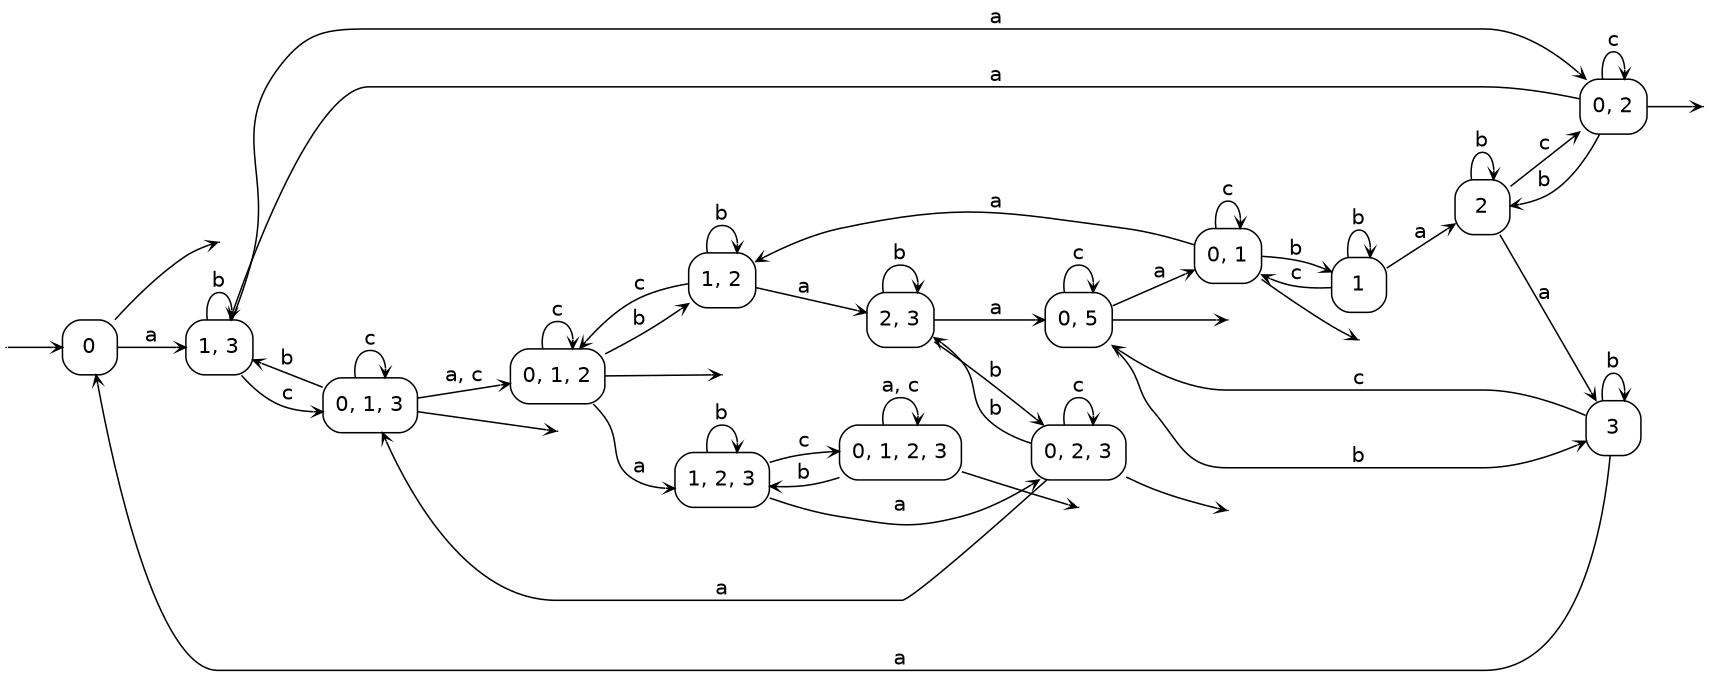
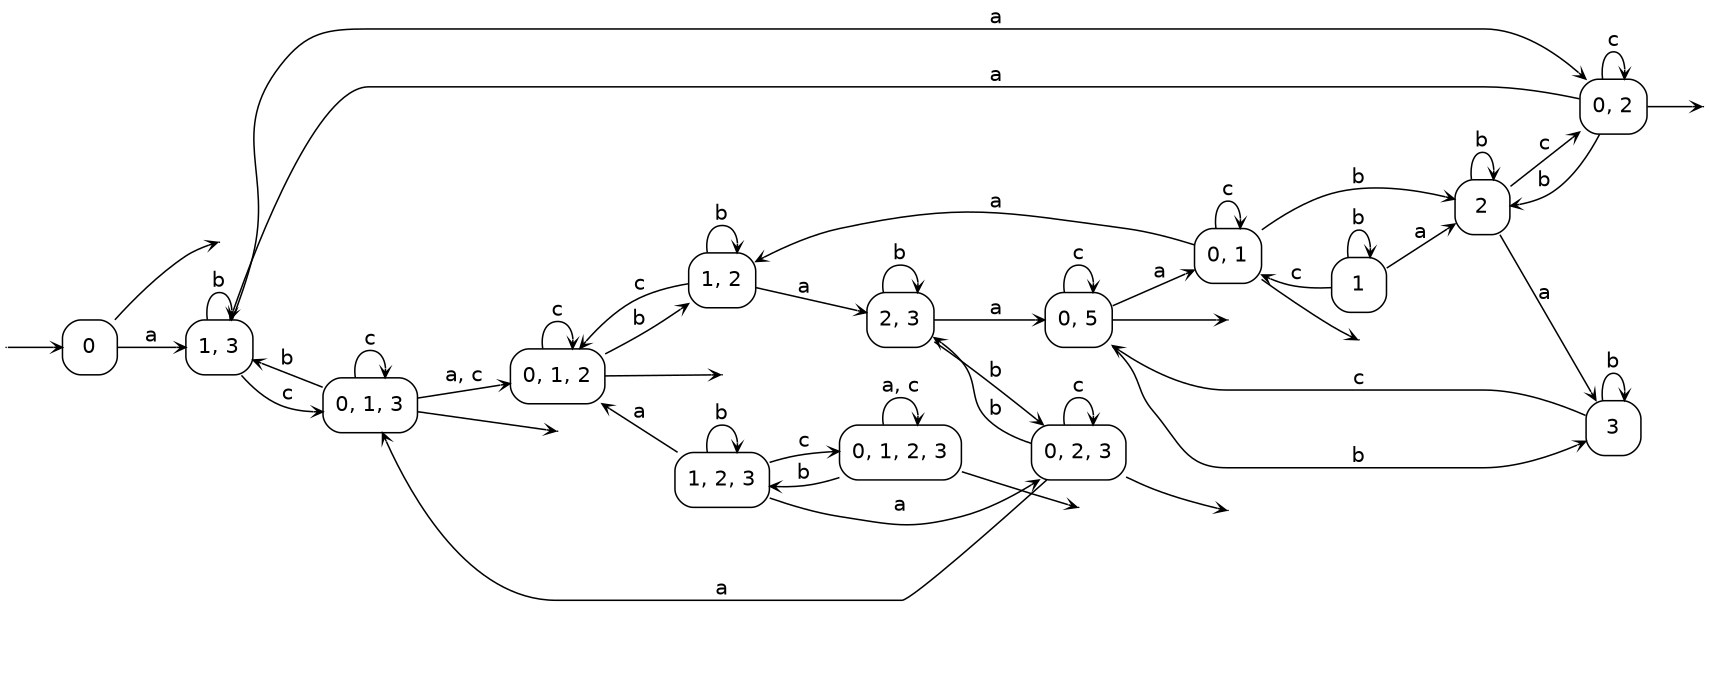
(1293, 260) -> (1349, 190)
(617, 458) -> (644, 431)
(825, 670) -> none
